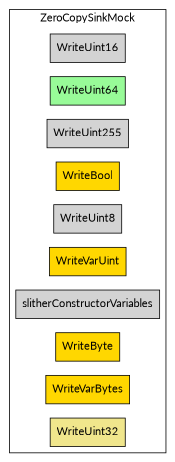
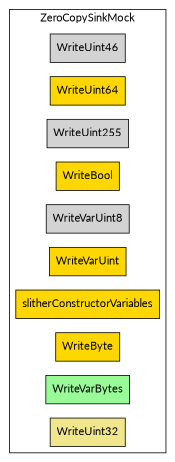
(88, 48) -> (88, 48)
(88, 91) -> (88, 91)
(88, 219) -> (88, 219)
(88, 304) -> (88, 304)
(88, 390) -> (88, 390)
